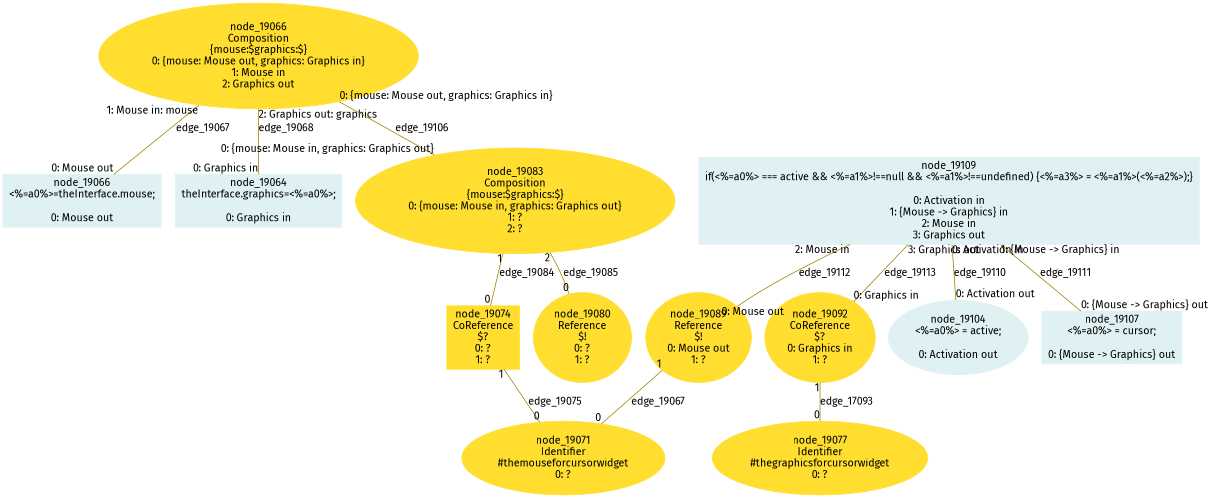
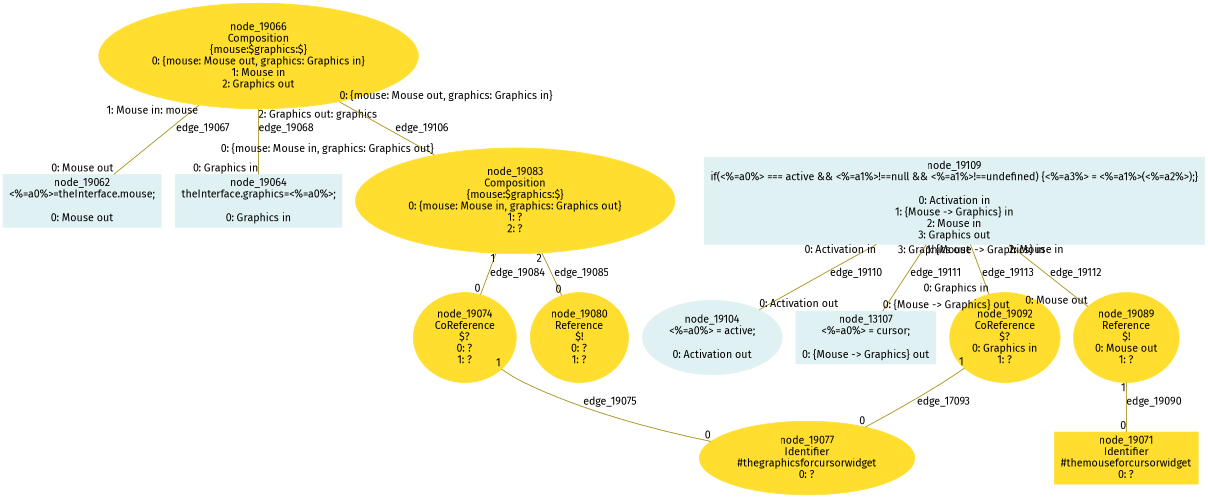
(82, 201) -> (82, 201)
(483, 338) -> (465, 338)
(1112, 338) -> (866, 338)
(522, 396) -> (603, 413)
(658, 402) -> (1154, 402)
(563, 458) -> (1126, 458)
